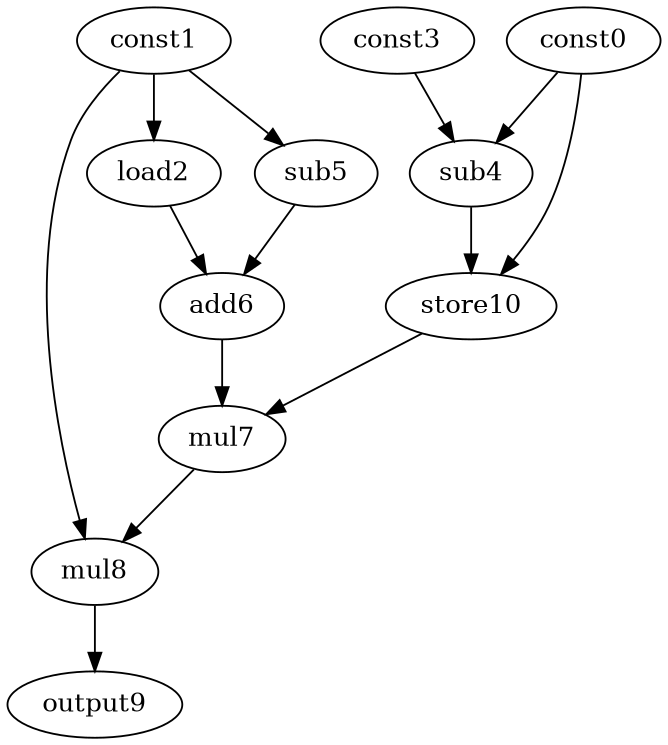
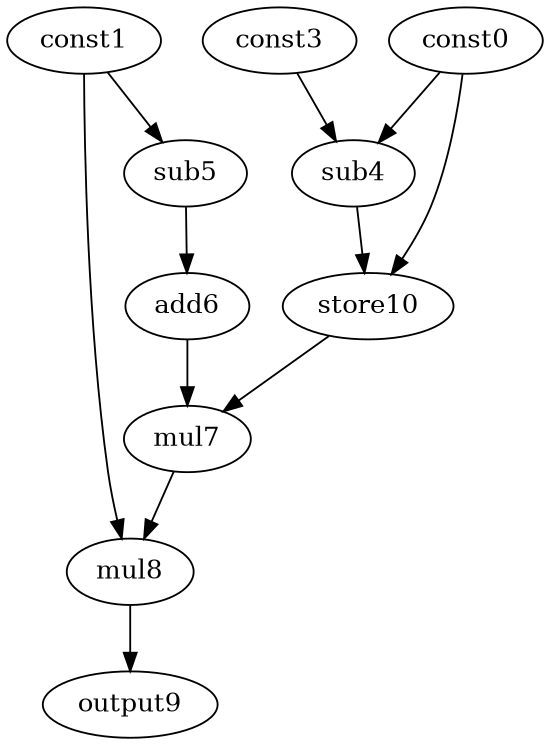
(154, 173) -> none
